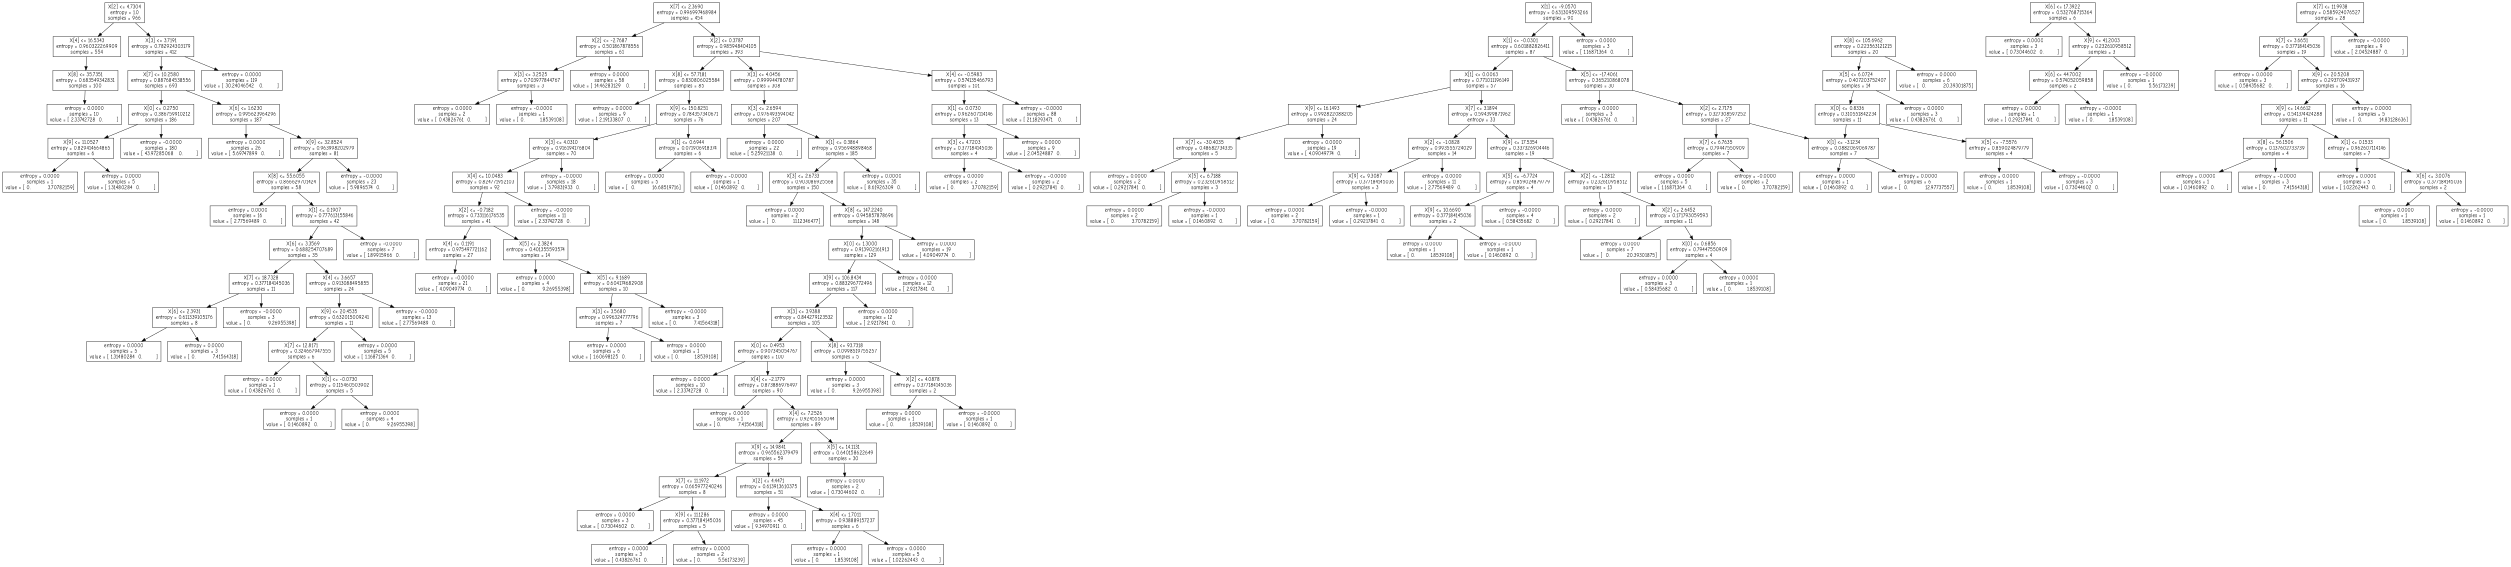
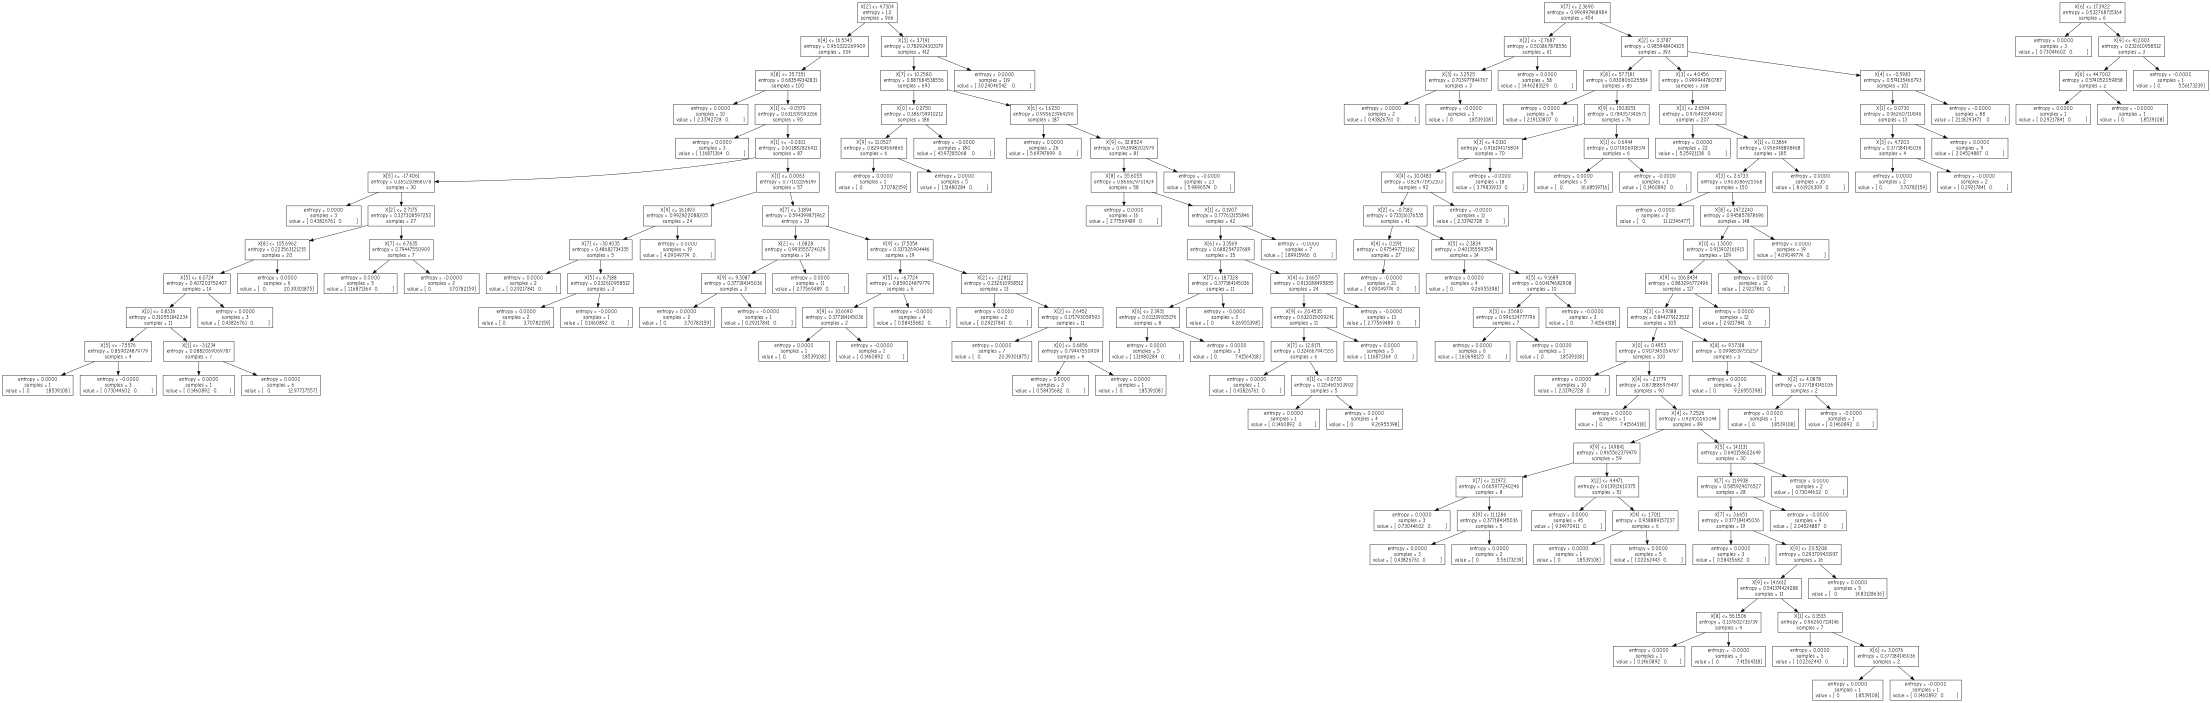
none -> (788, 95)
(1777, 131) -> (341, 233)
(1520, 182) -> (900, 284)
none -> (1731, 468)
